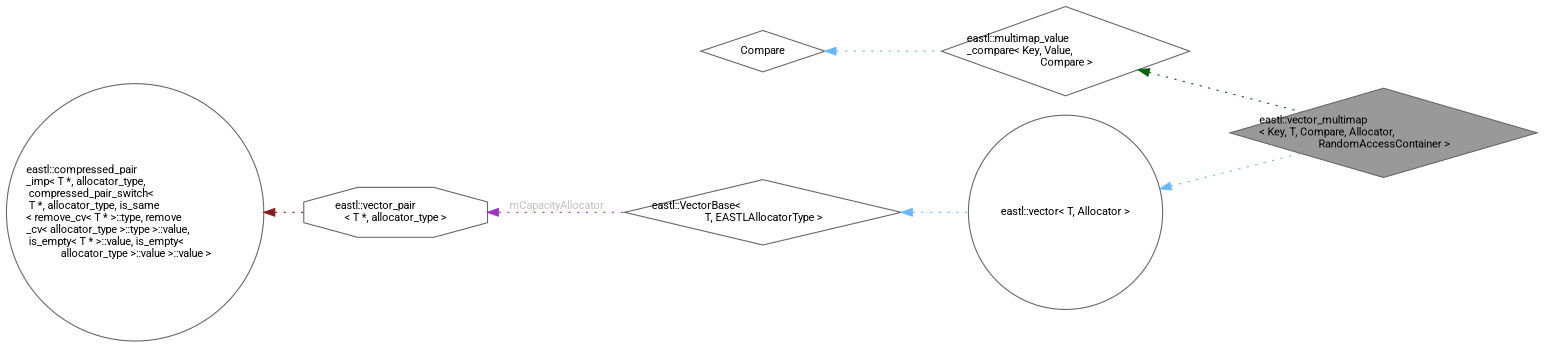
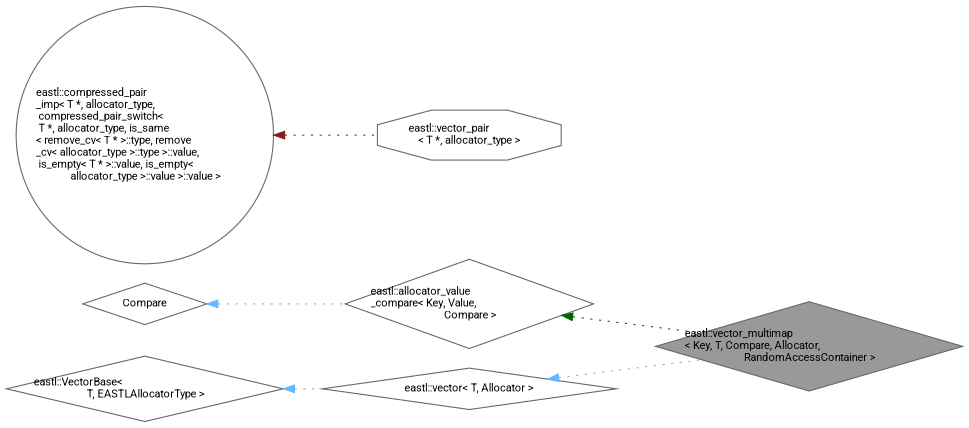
(1066, 51) -> (469, 304)
(561, 212) -> none
(1066, 212) -> (469, 389)
